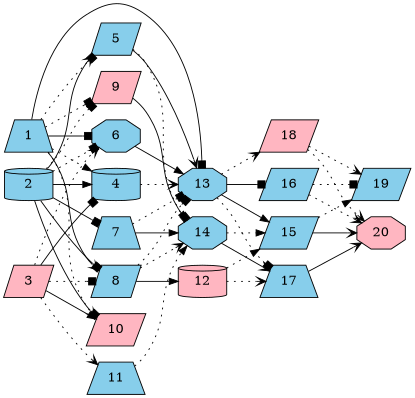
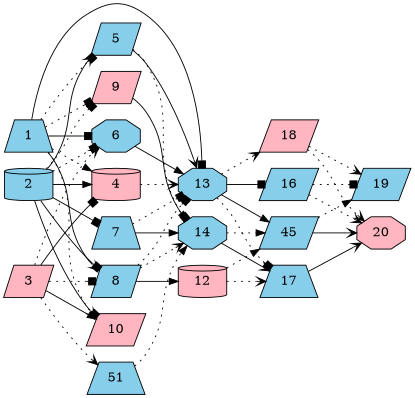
(116, 184) -> (116, 184)
(289, 233) -> (289, 233)
(116, 378) -> (116, 378)
